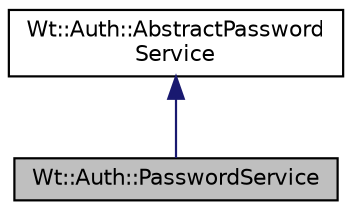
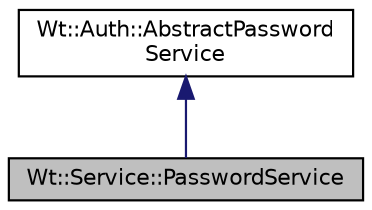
(176, 179) -> (186, 179)
